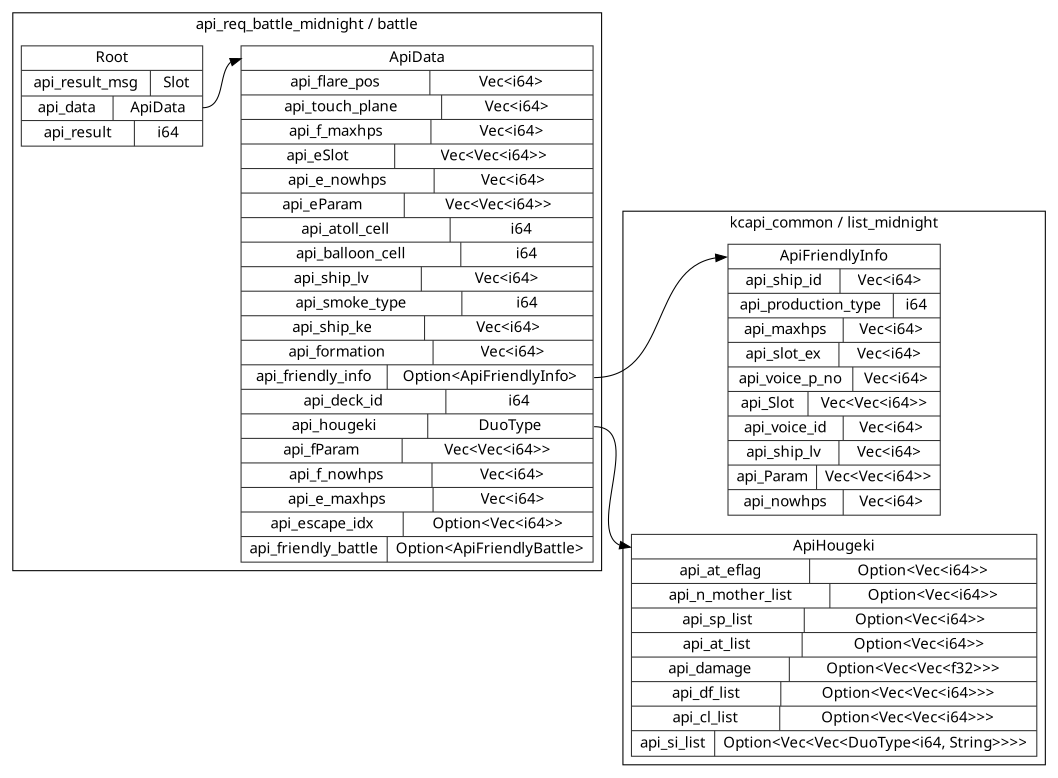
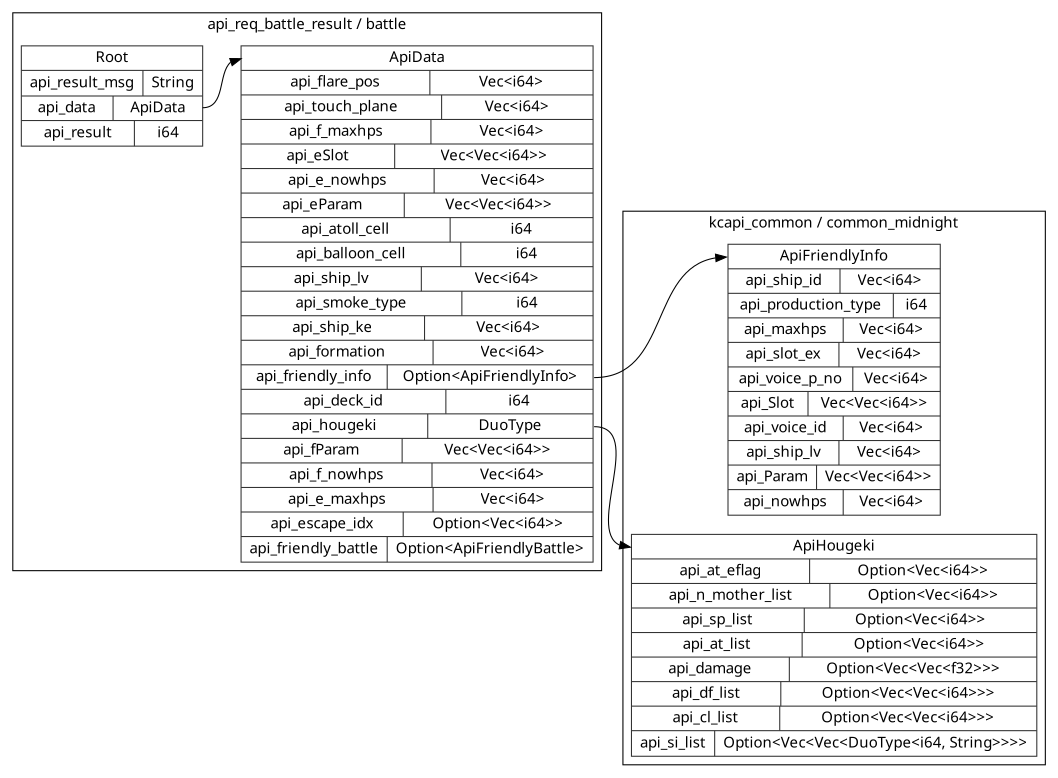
(307, 25) -> (307, 25)
(177, 83) -> (173, 83)
(834, 223) -> (834, 223)
